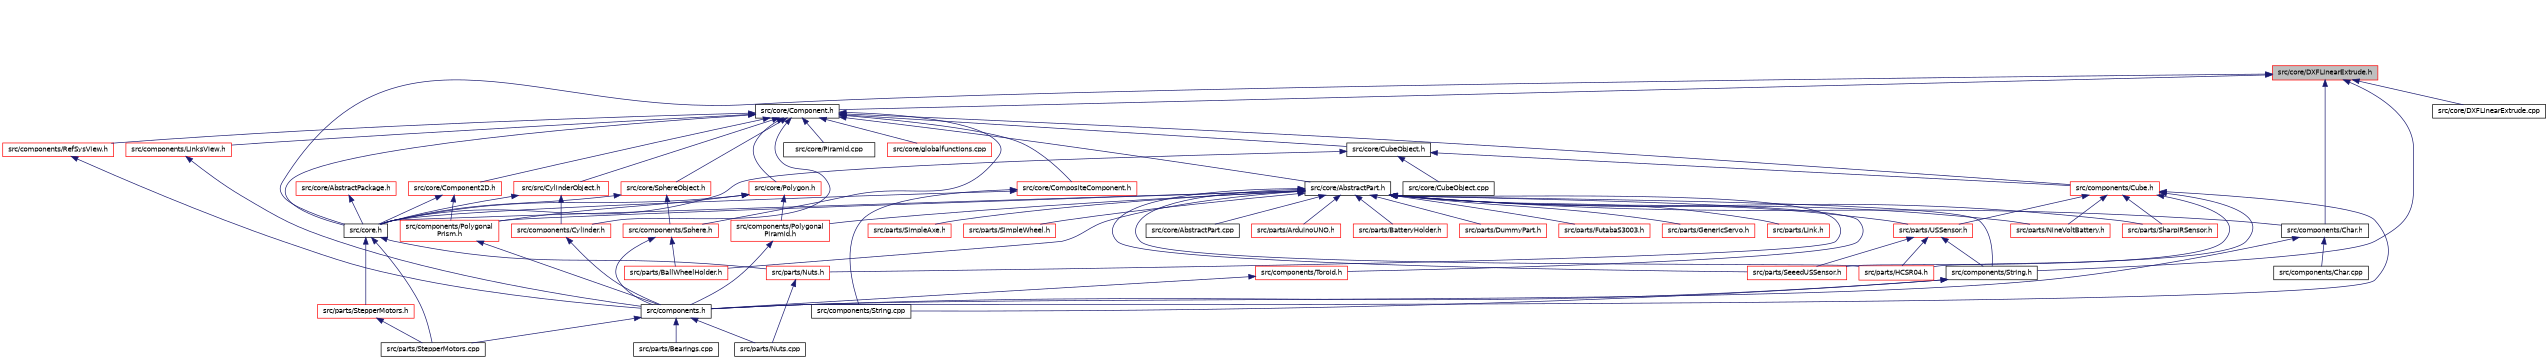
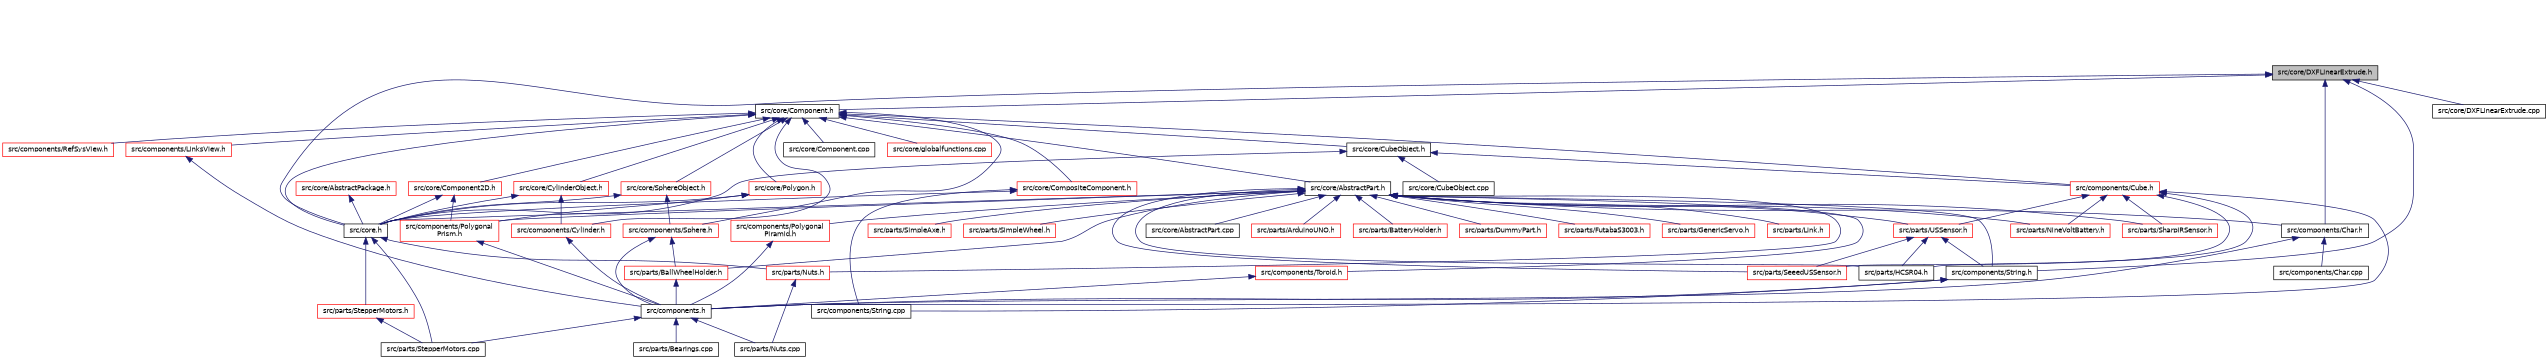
(2325, 73) -> (2325, 73)
(829, 150) -> (829, 150)
(561, 189) -> (561, 189)
(782, 211) -> none
(351, 264) -> (676, 296)
(1896, 273) -> (1896, 273)
